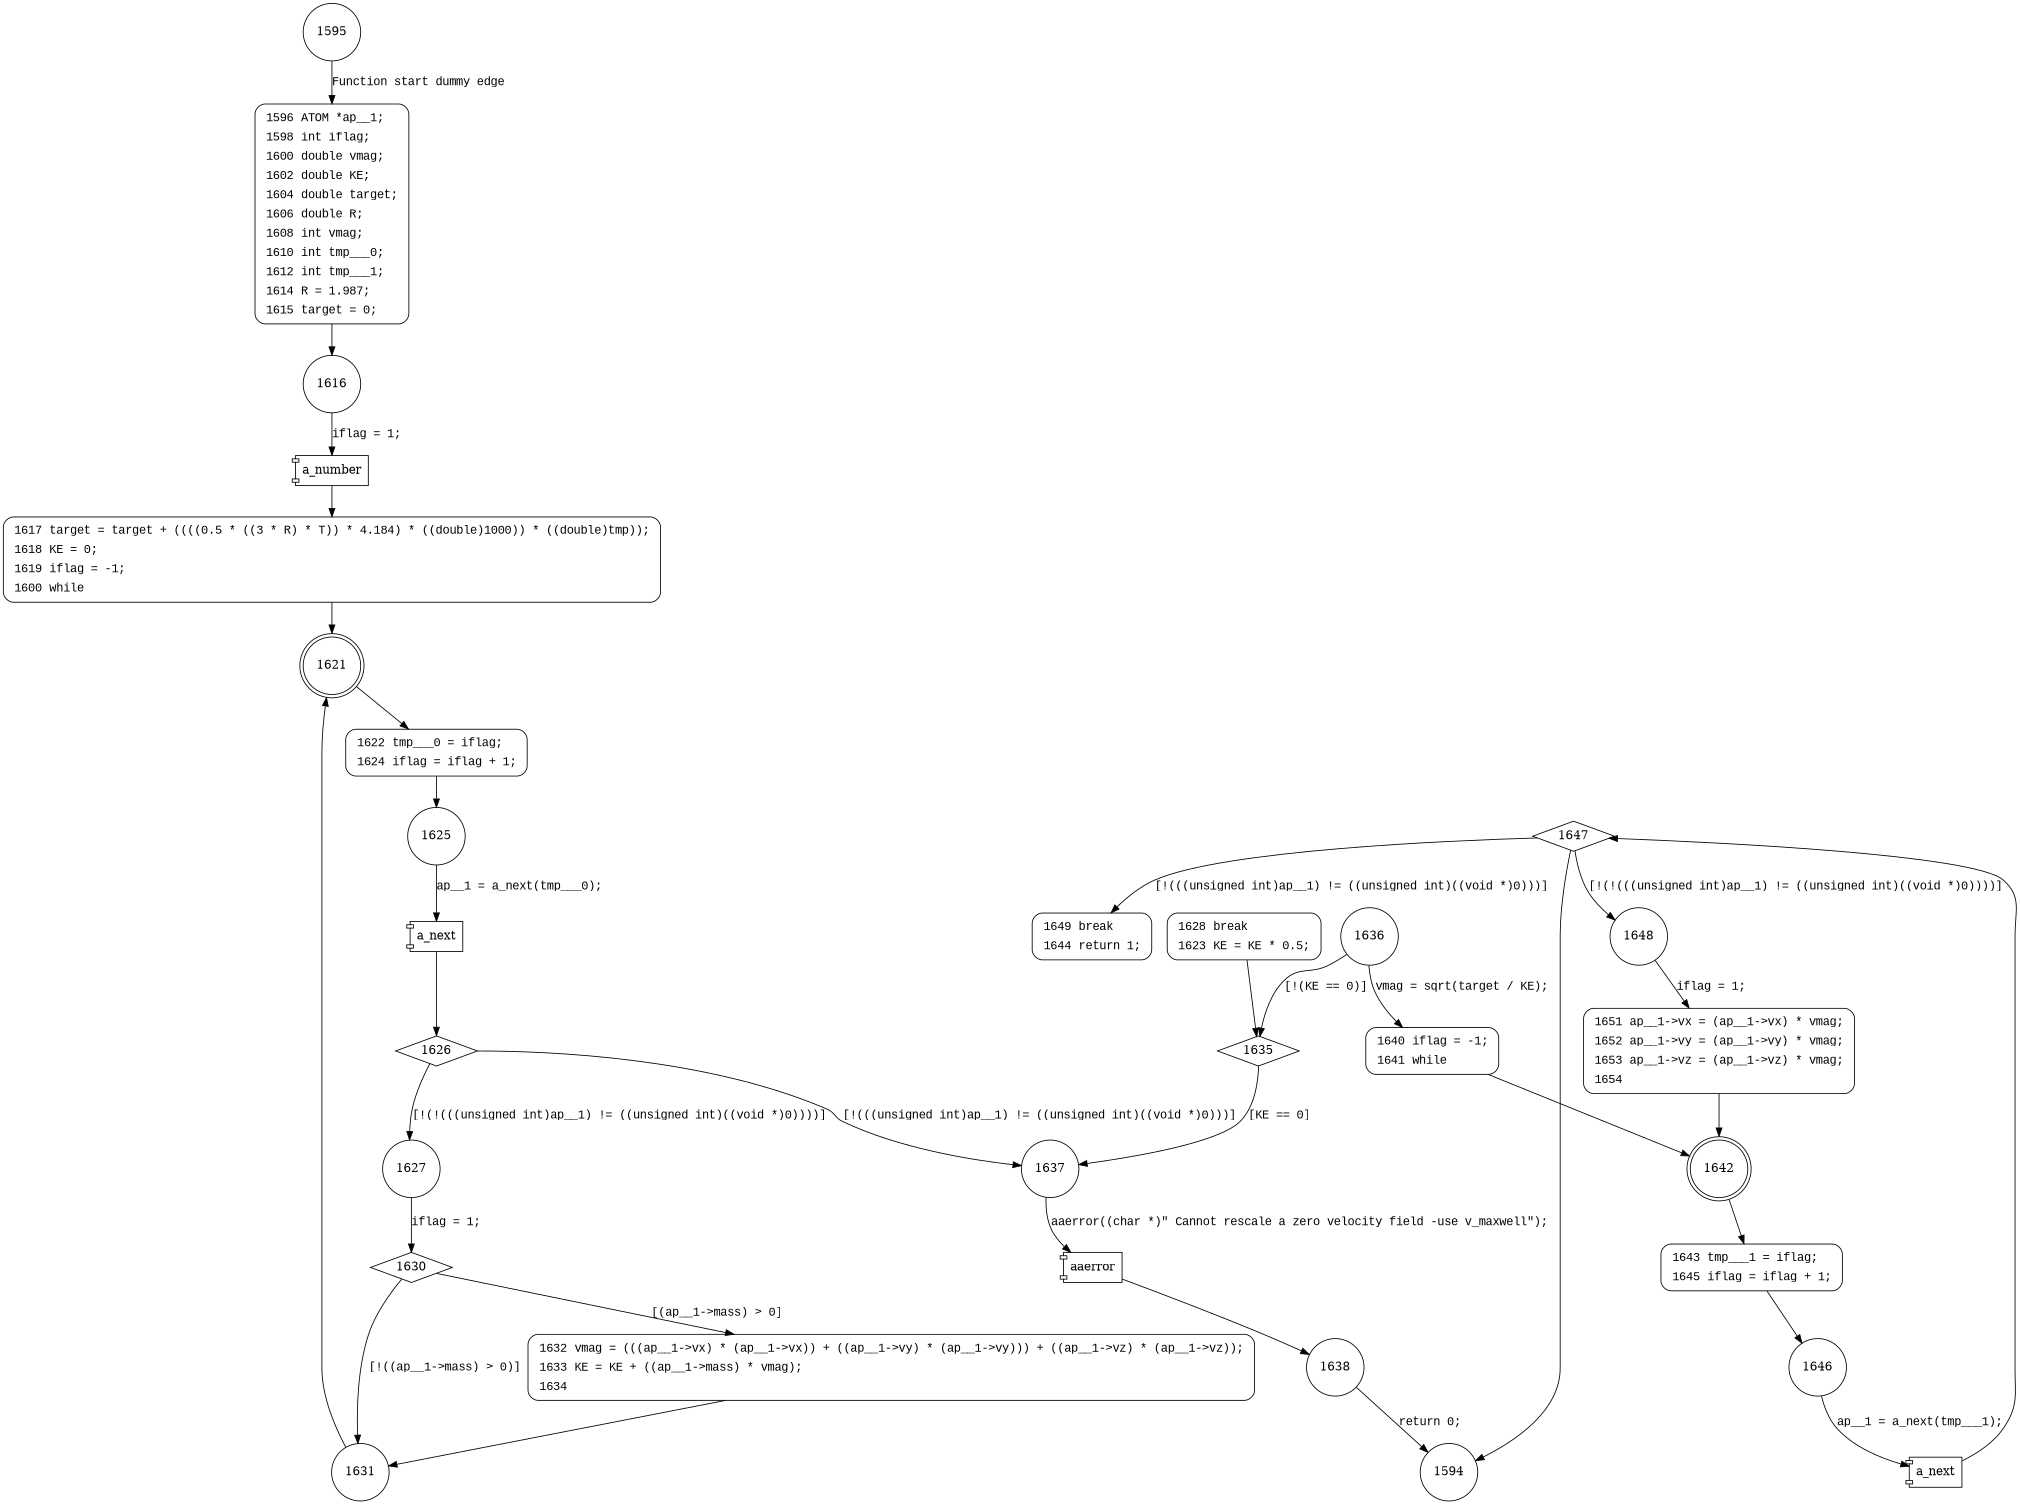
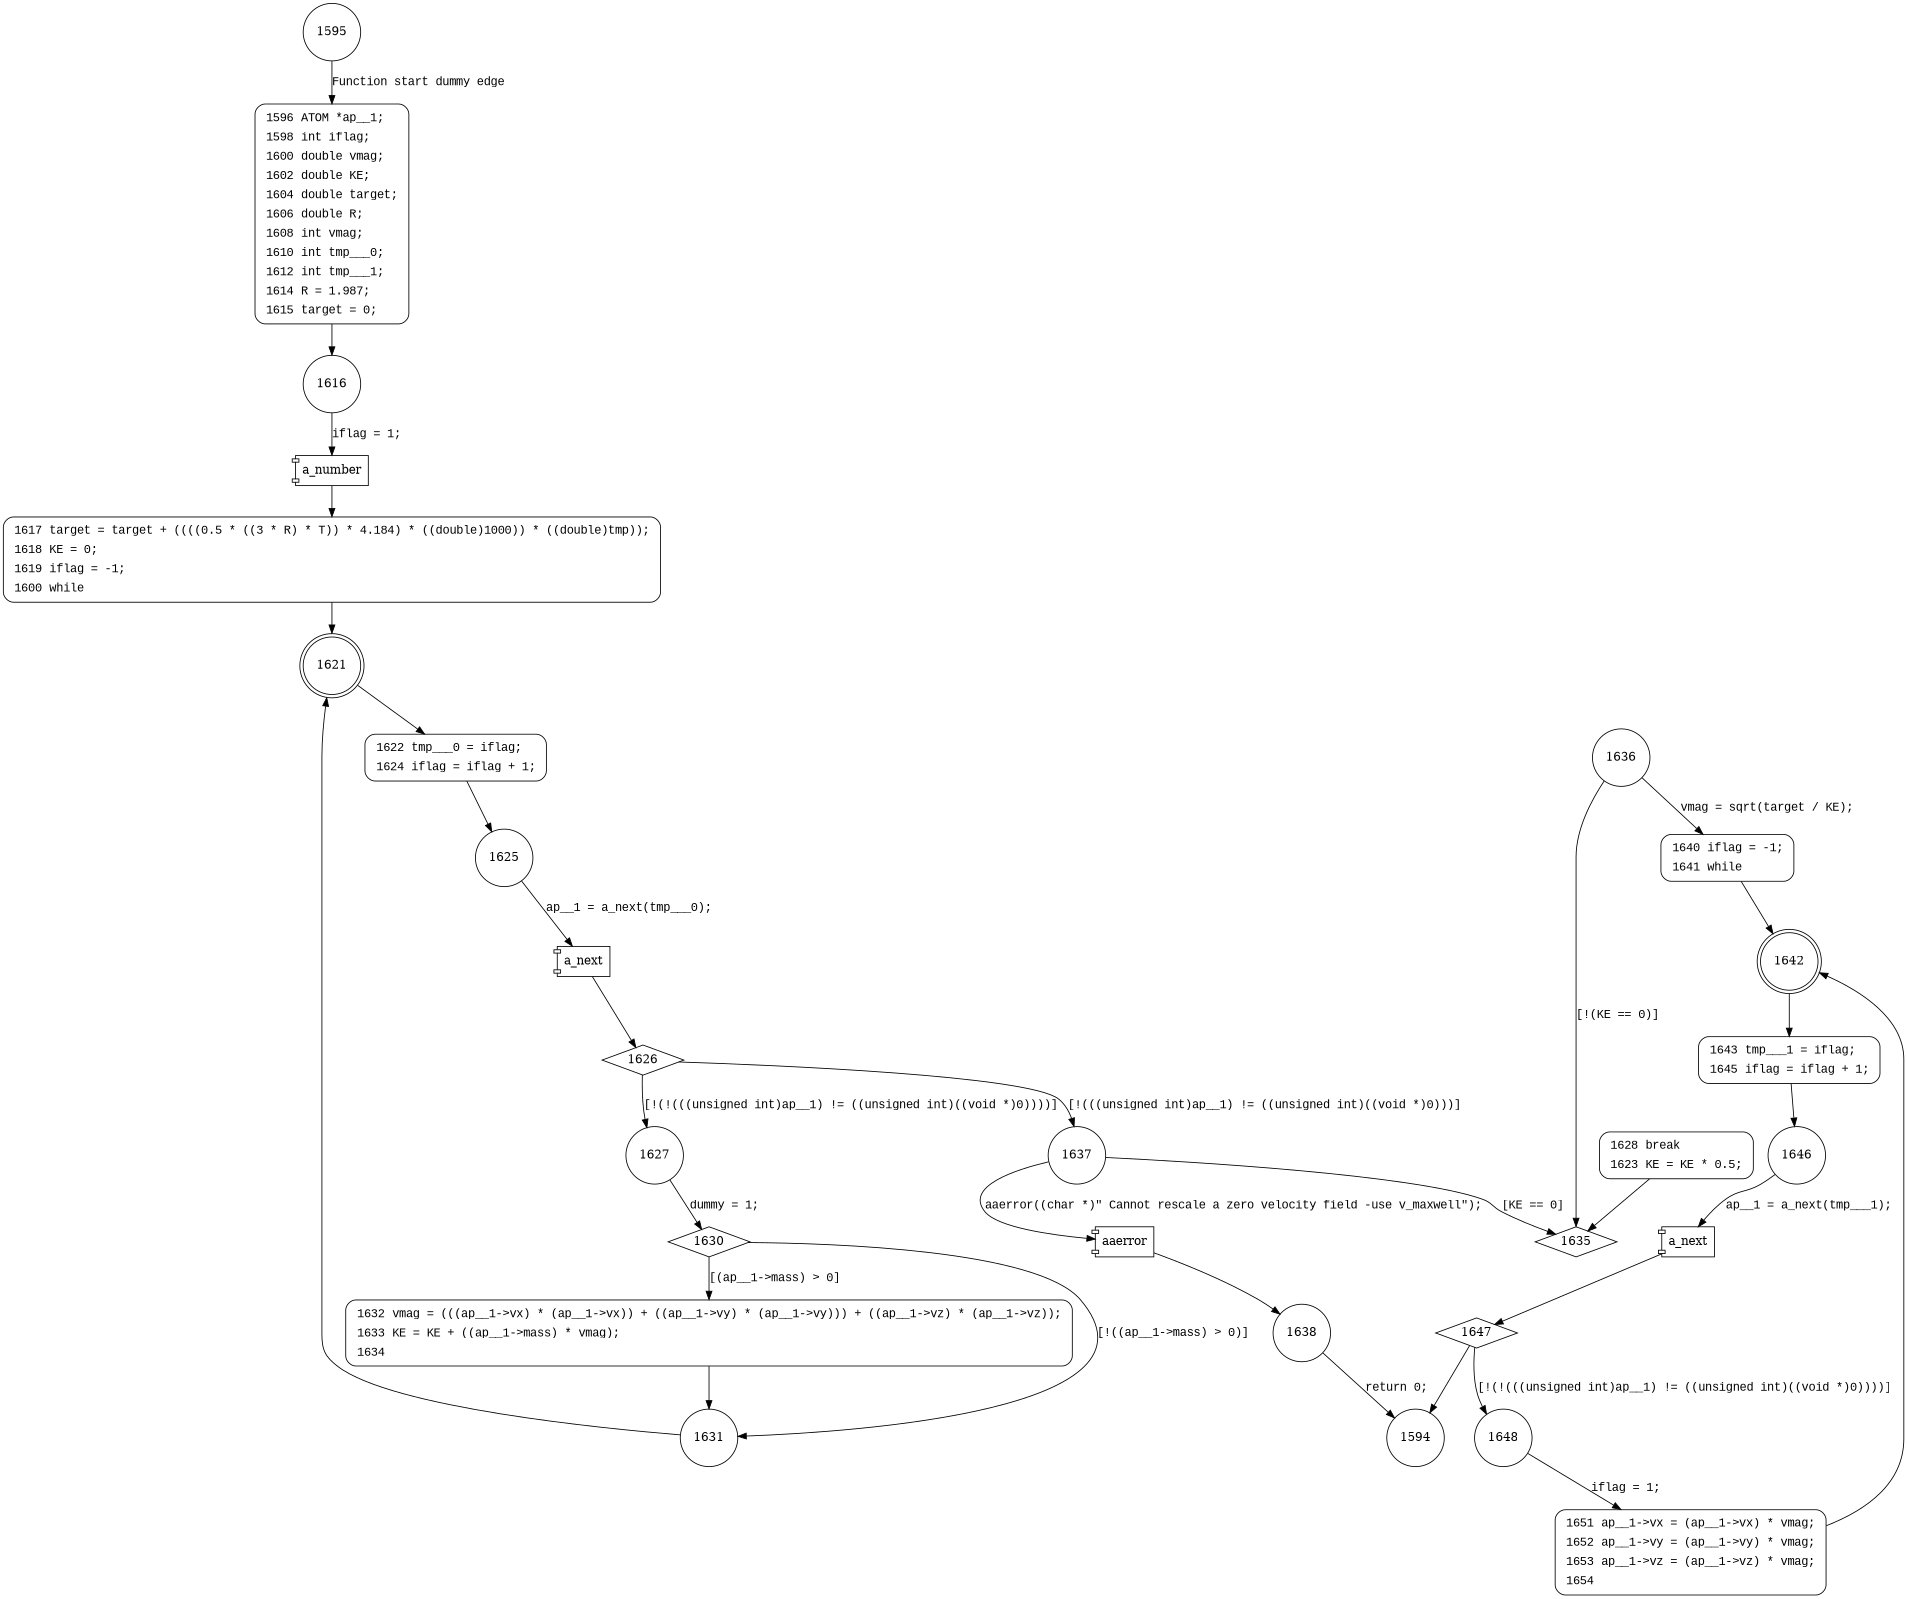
(1092, 937) -> none
(1195, 1142) -> (1332, 1174)
(446, 1222) -> (724, 1206)
